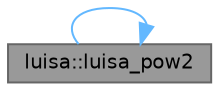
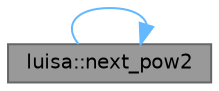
(110, 63) -> (110, 63)
